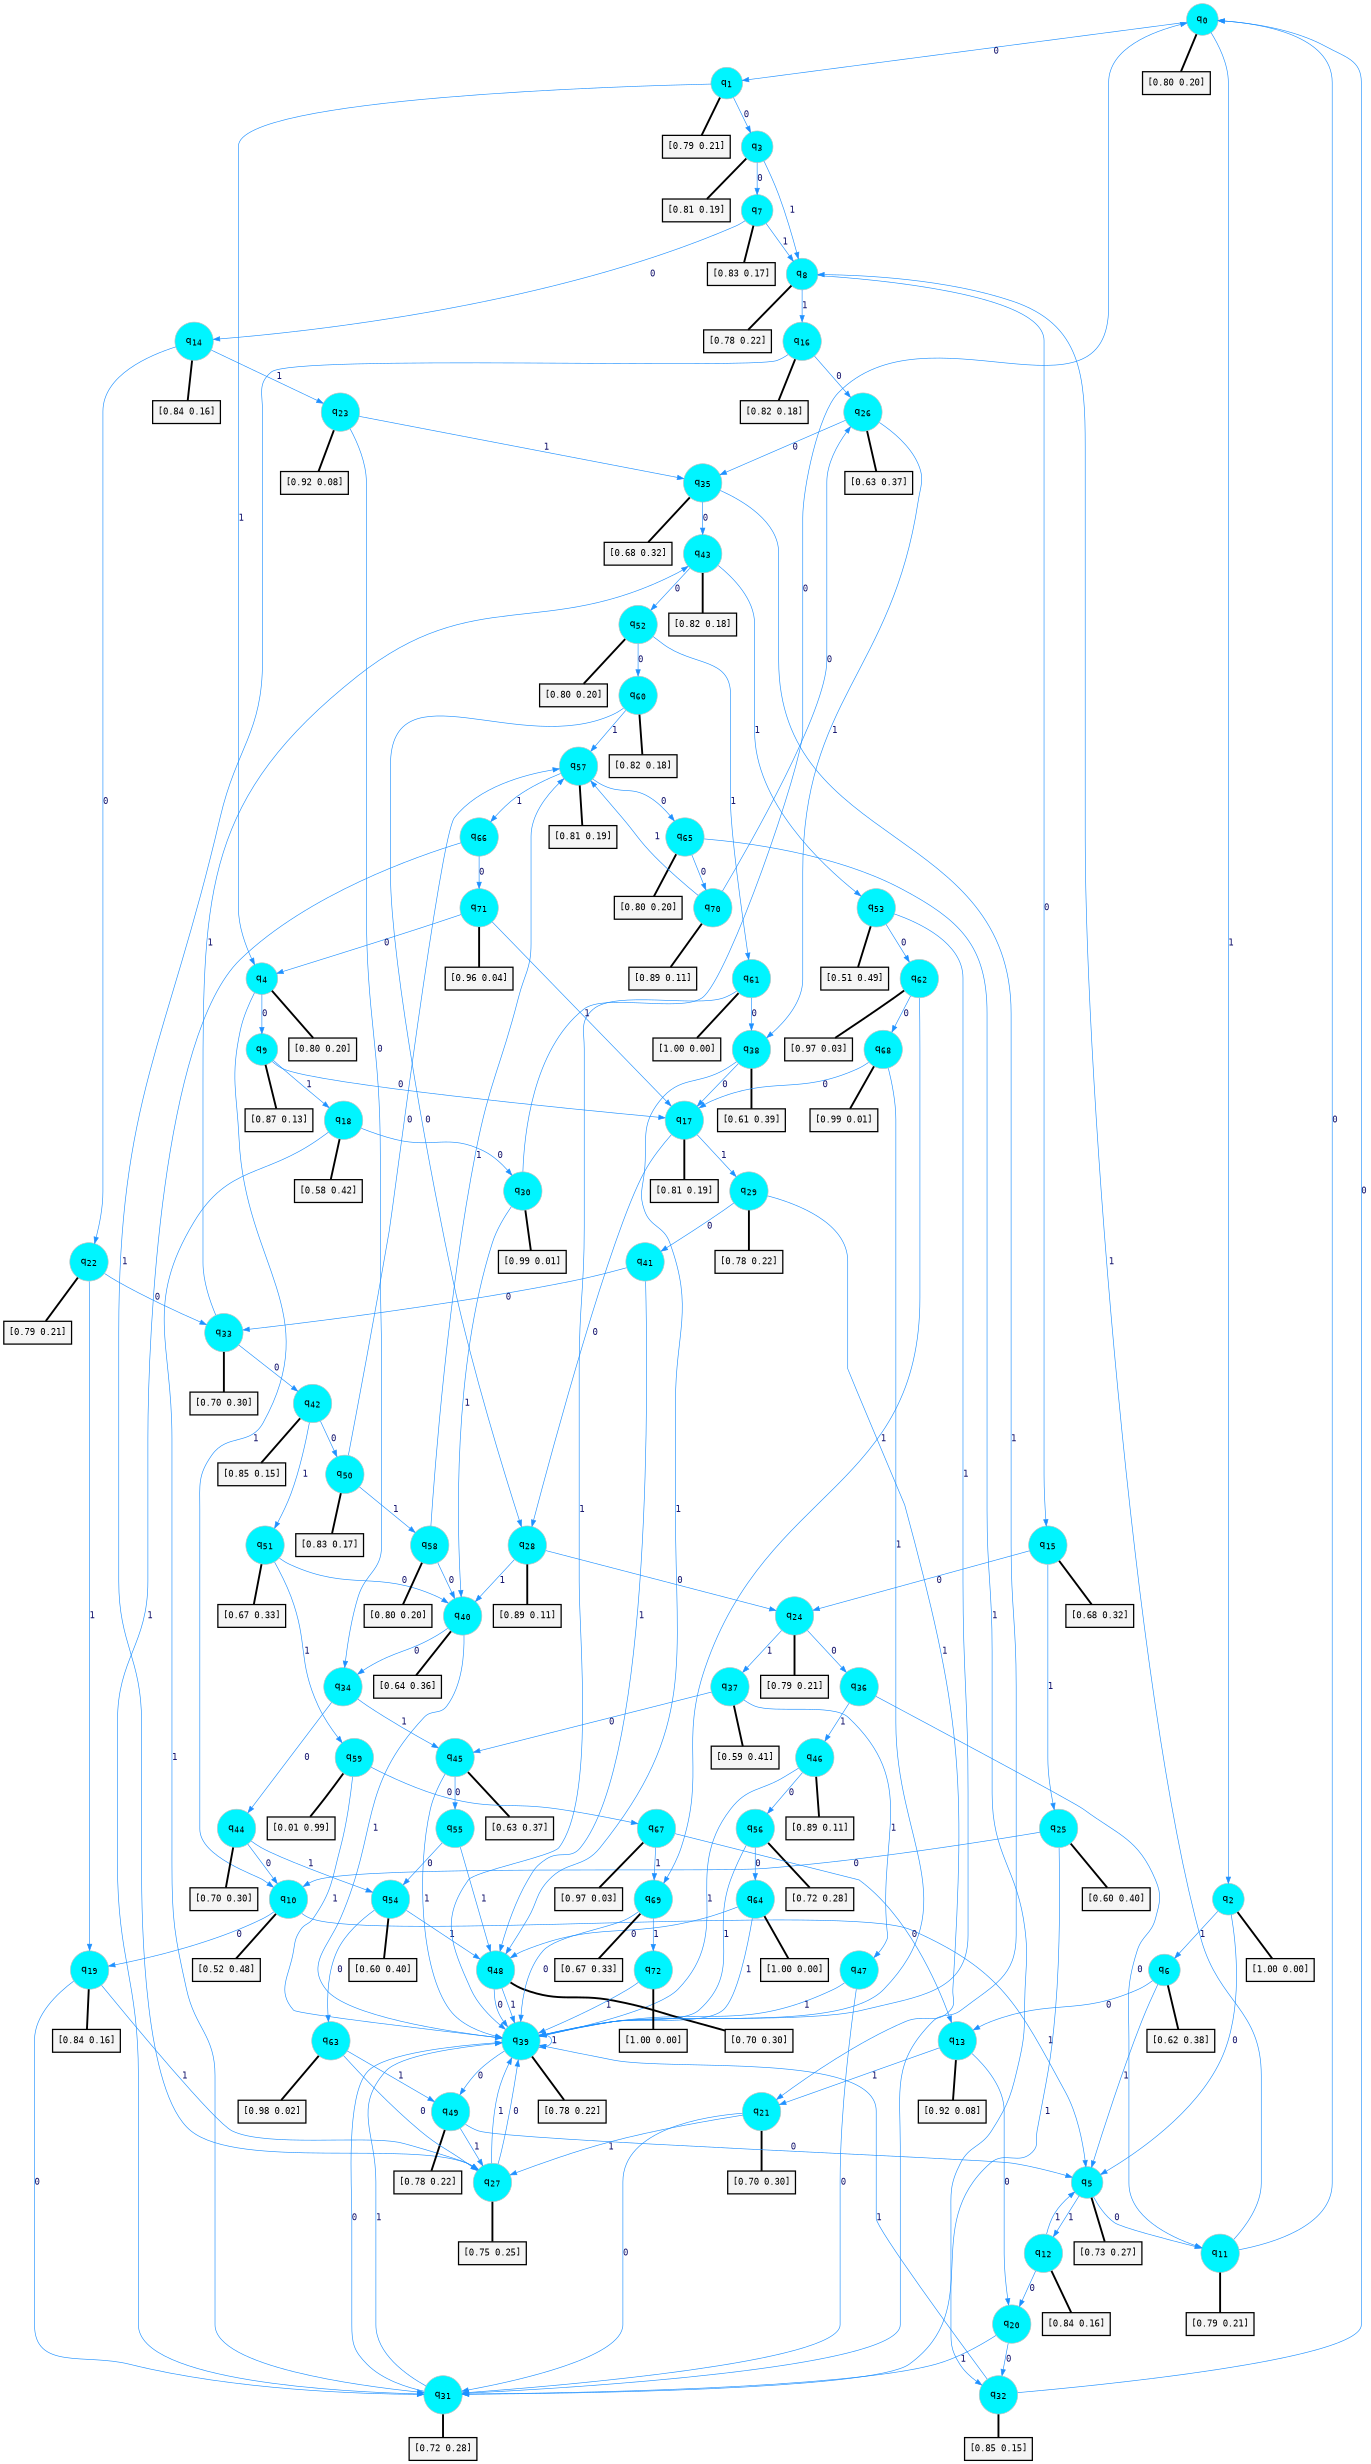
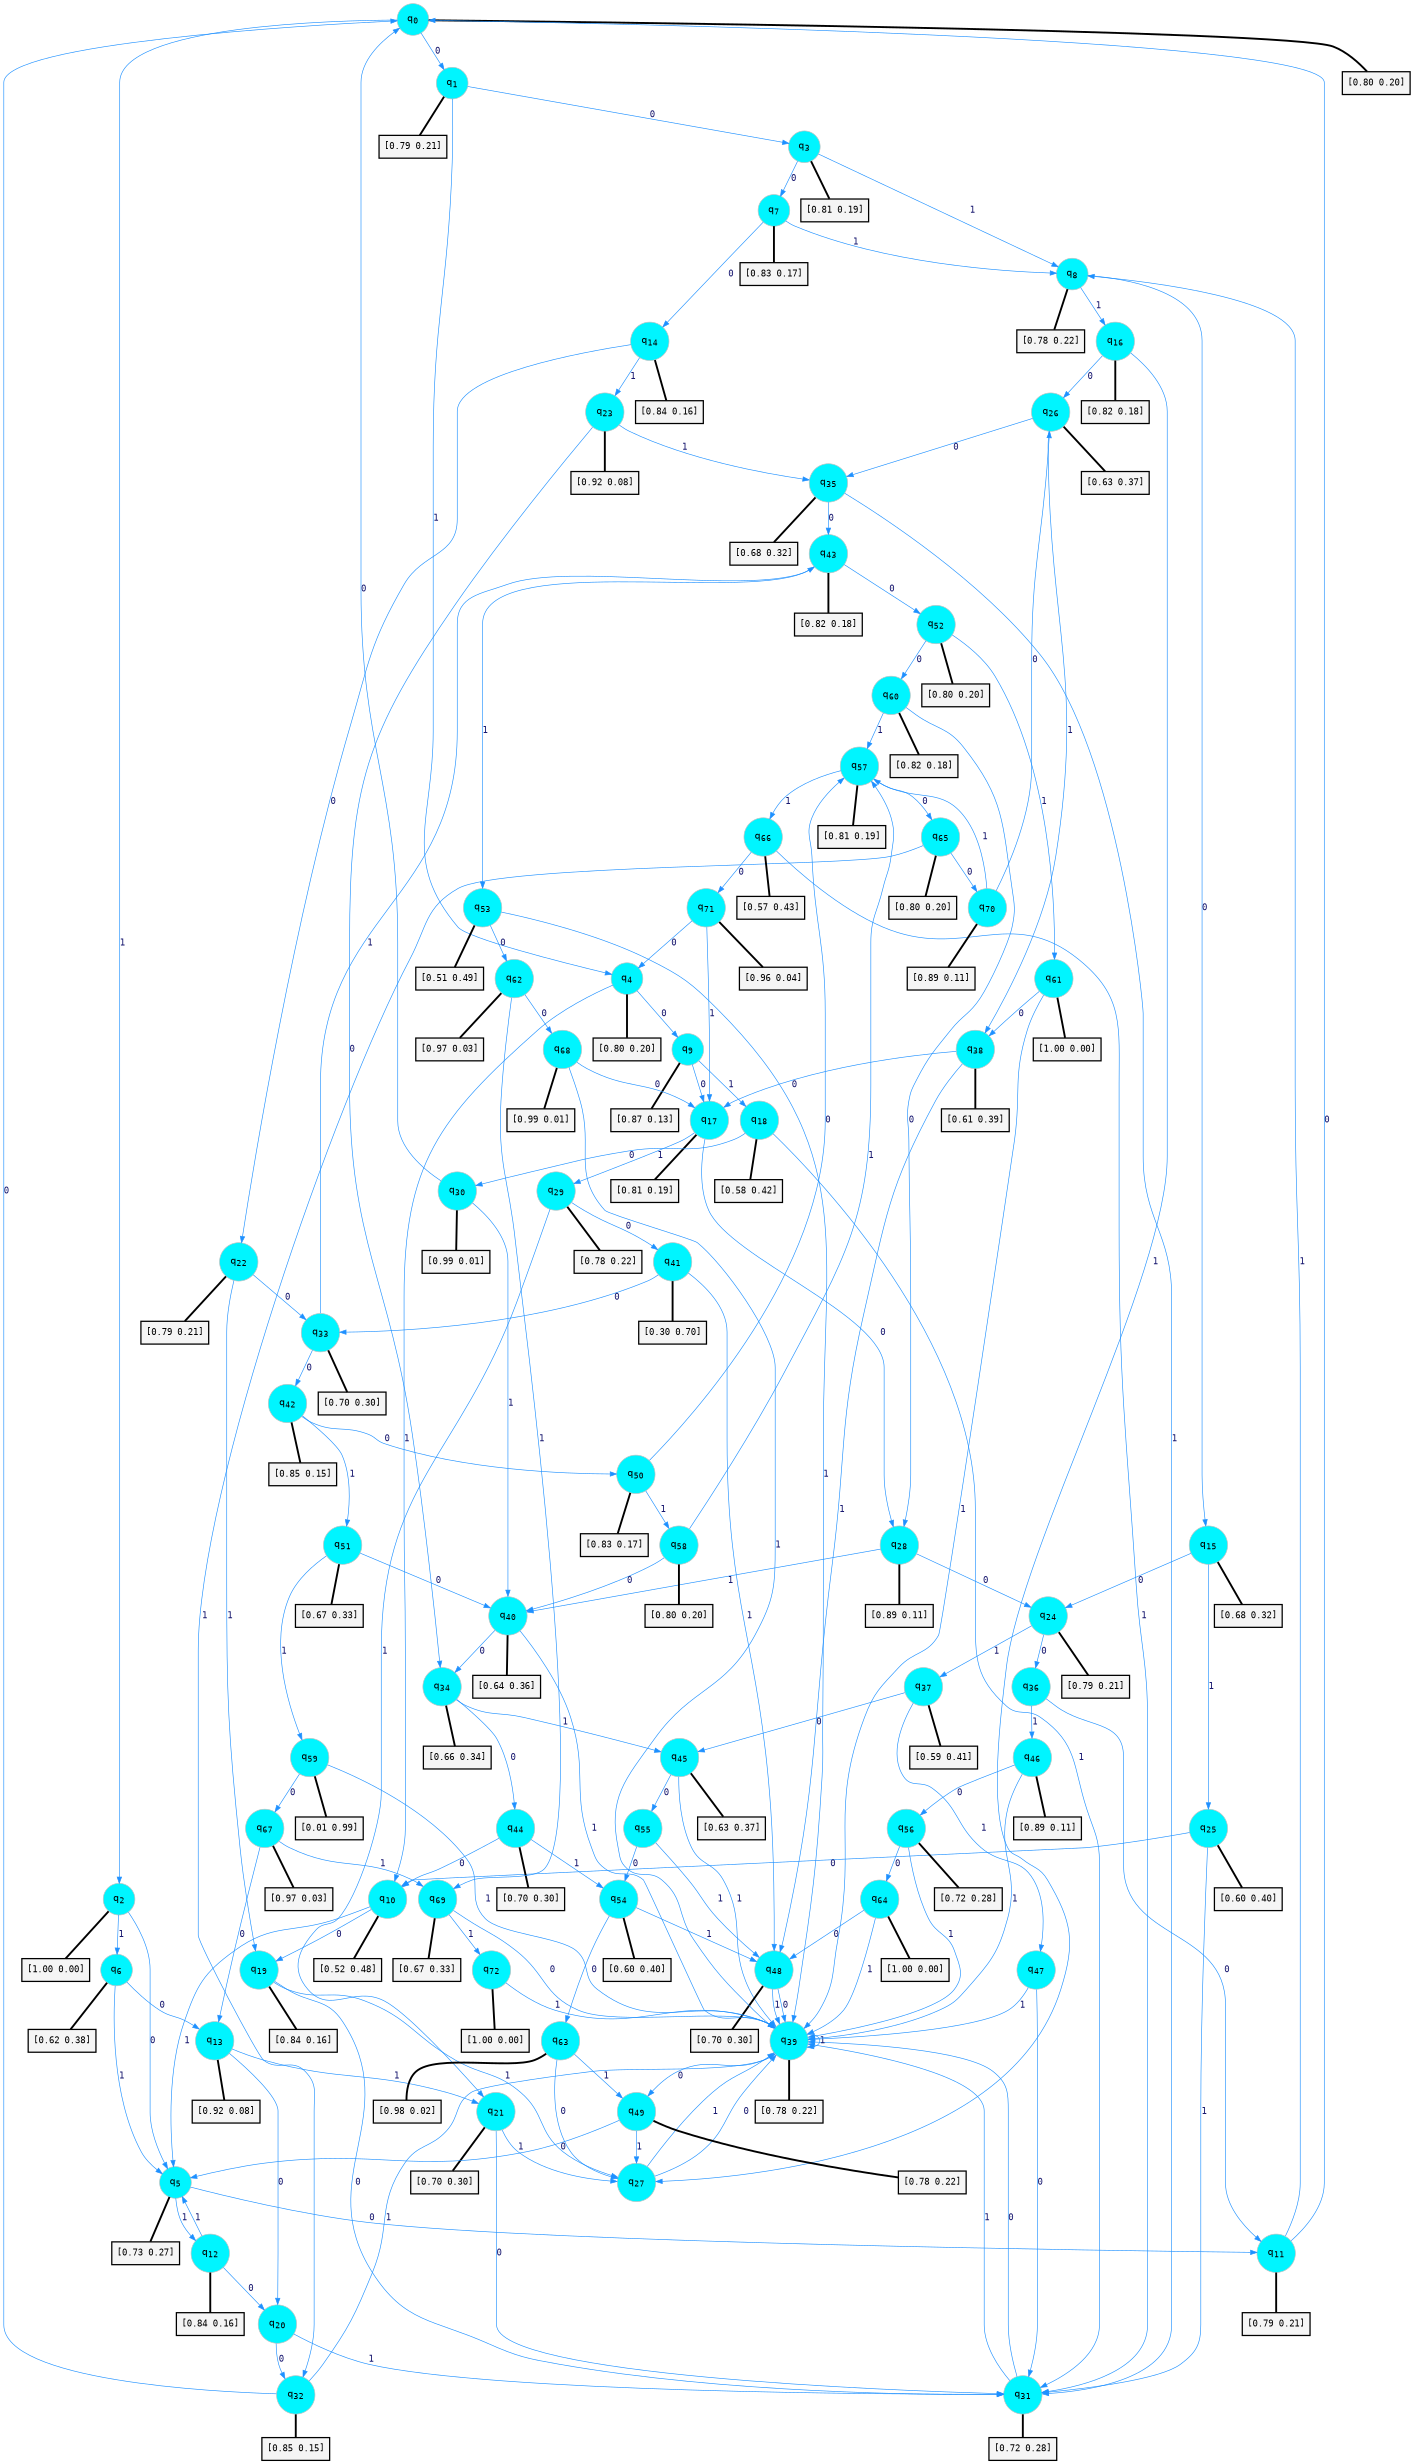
none -> (771, 908)
none -> (673, 1333)
none -> (457, 1758)
(492, 2253) -> none
